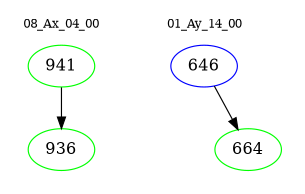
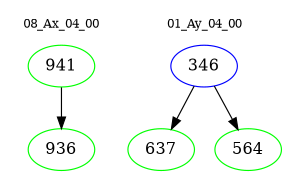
(205, 25) -> (205, 25)
(204, 66) -> (204, 66)
none -> (161, 150)
(248, 150) -> (248, 150)
